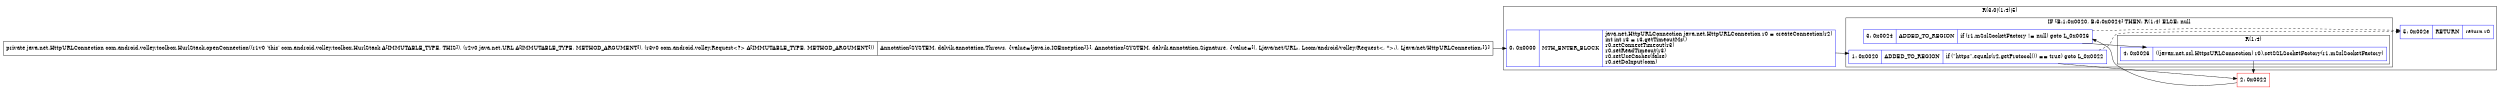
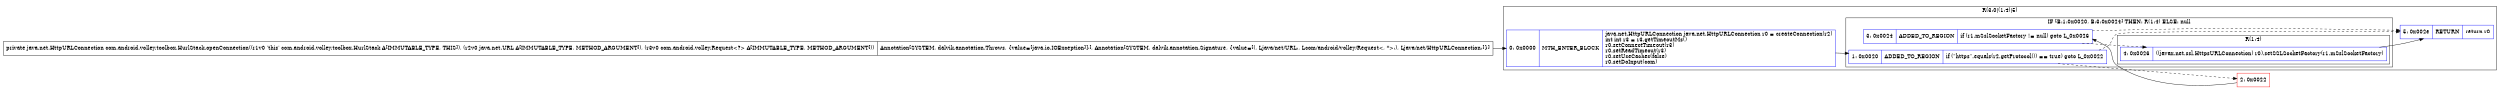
(2112, 45) -> (2112, 45)
(2253, 65) -> (2400, 44)
(2163, 72) -> (2163, 72)
